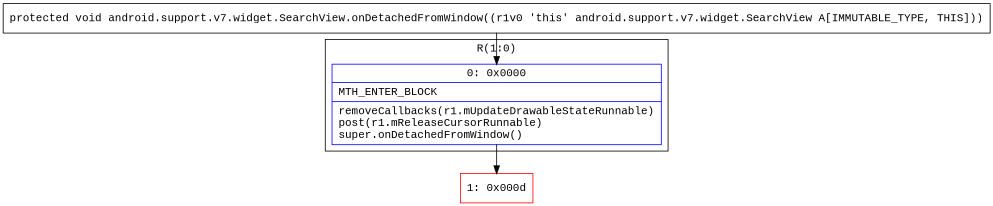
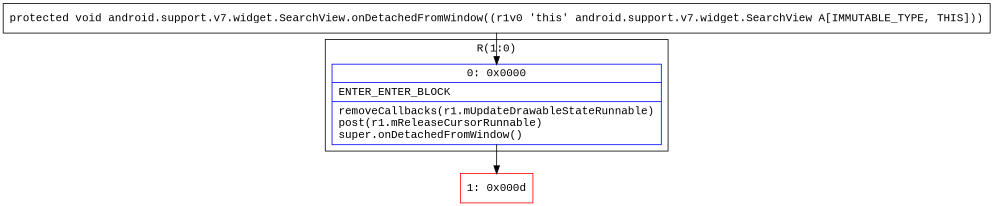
(388, 92) -> (395, 92)
